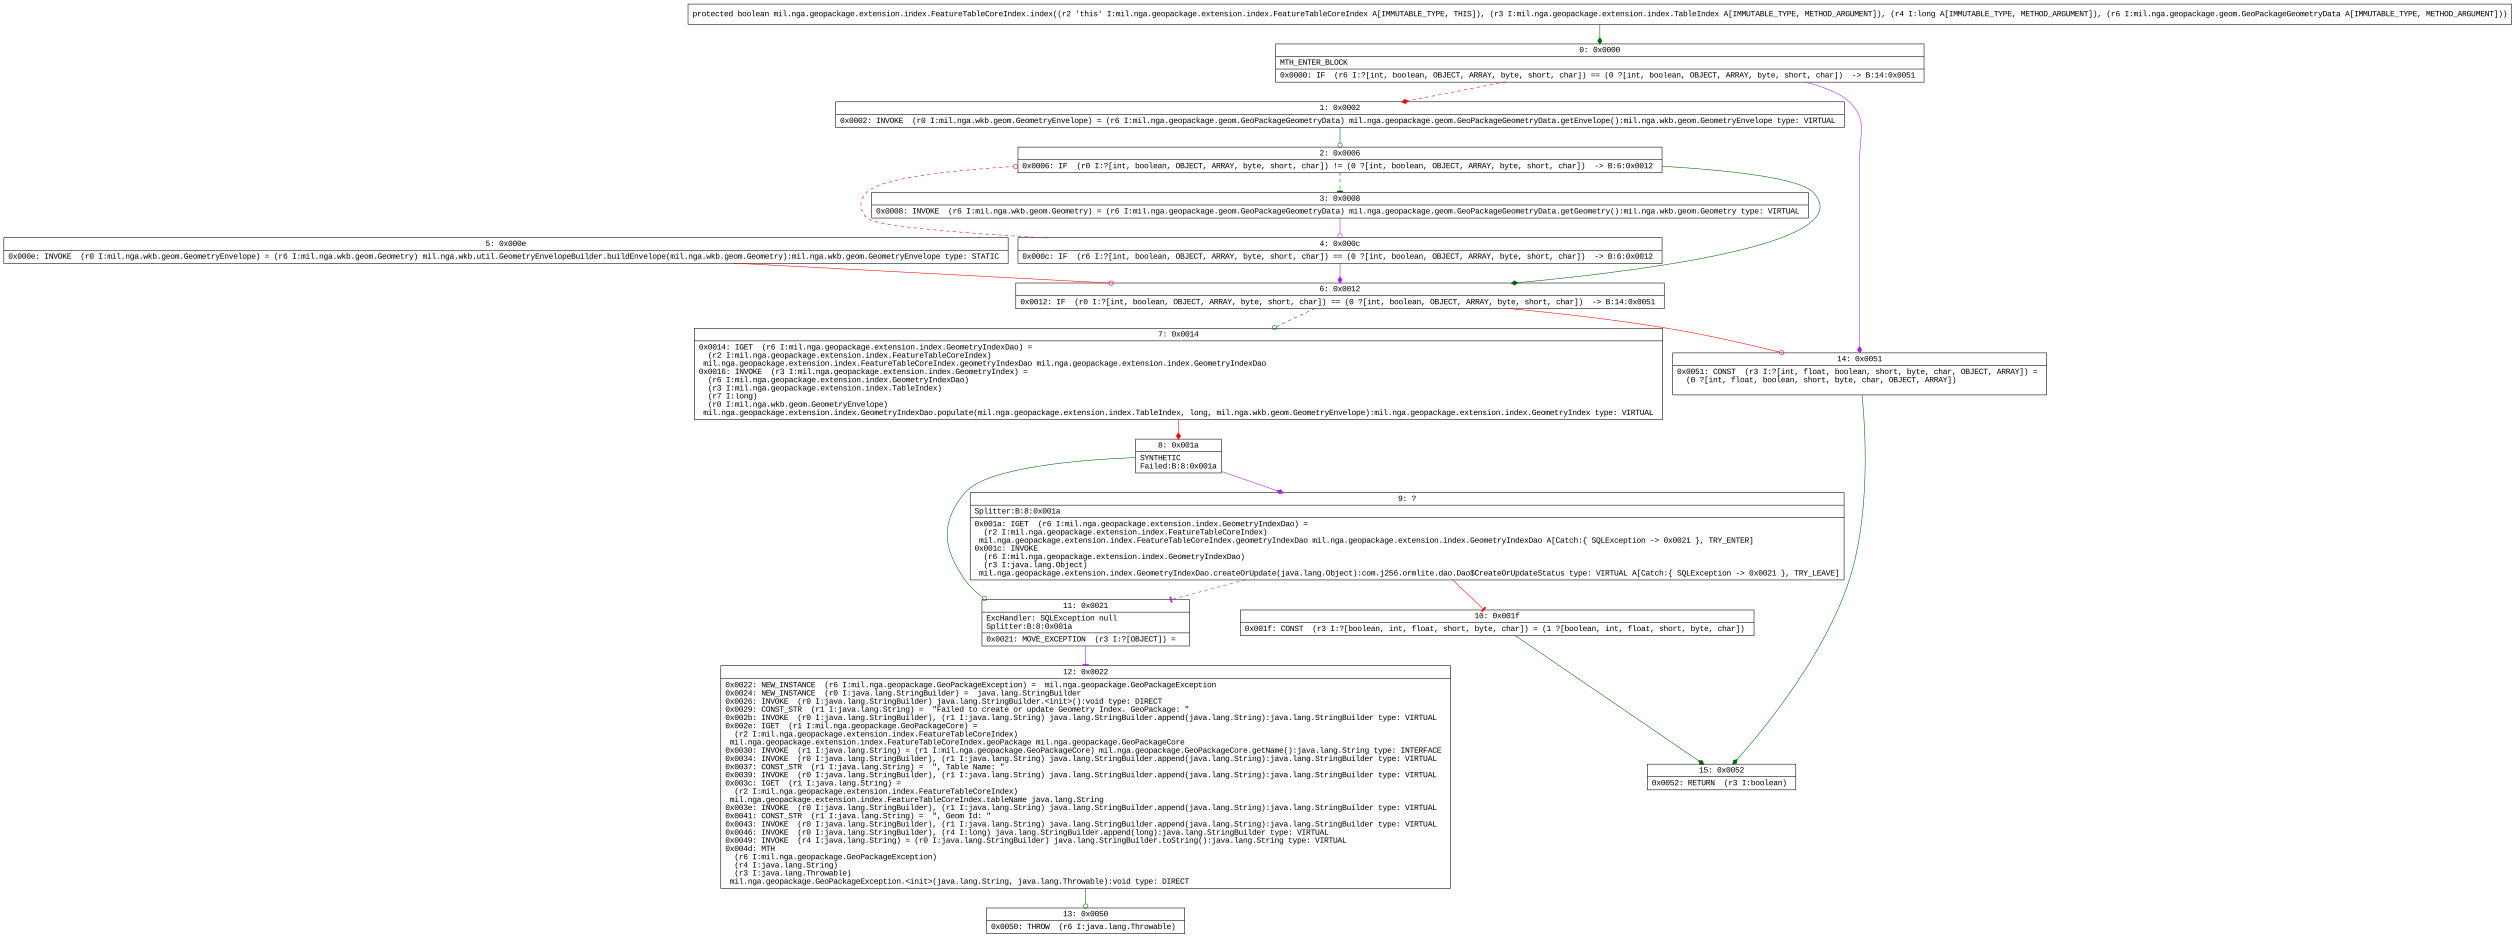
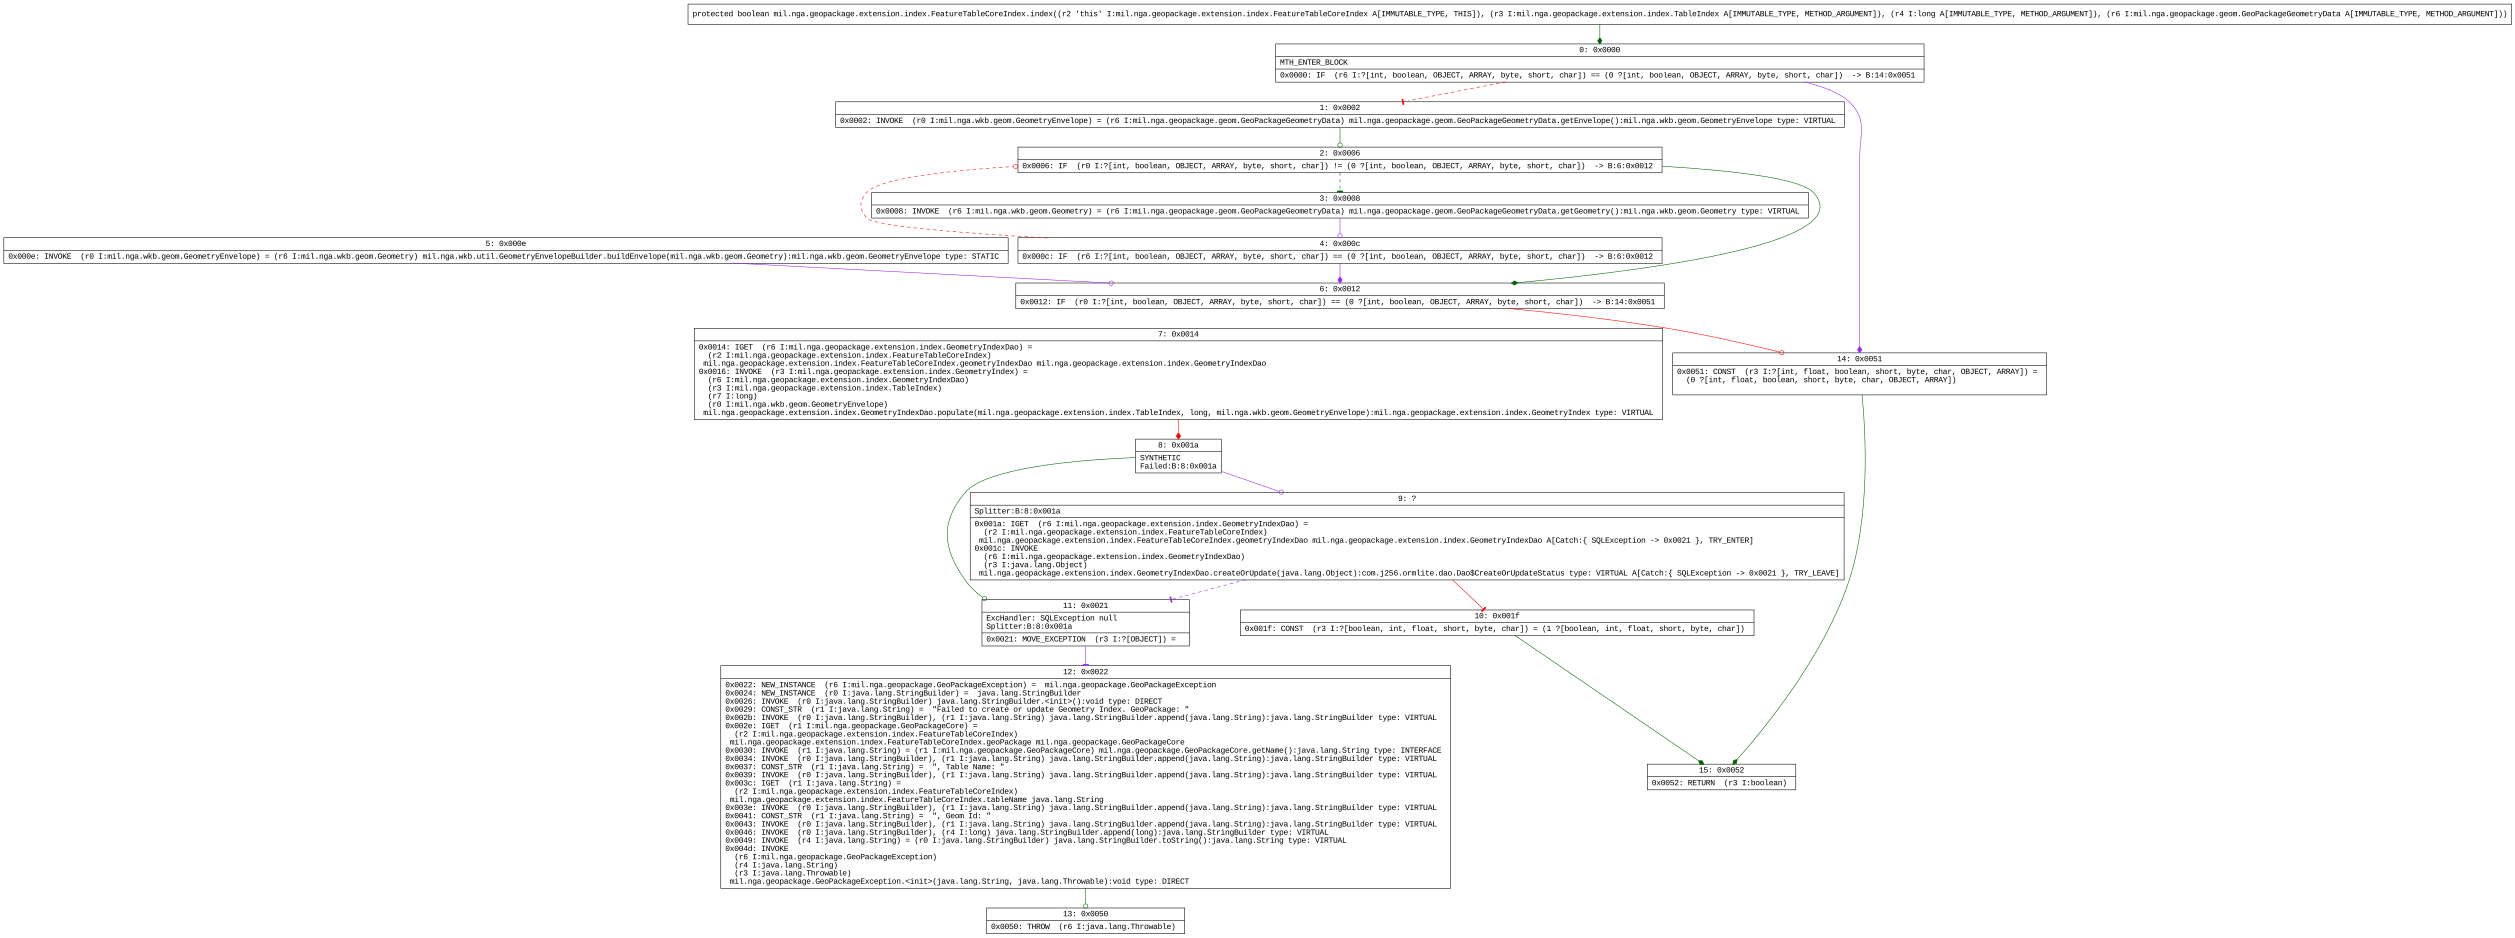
(1457, 91) -> (1457, 91)
(921, 273) -> (921, 273)
(1296, 318) -> none
(1250, 481) -> (1250, 481)
(755, 849) -> (761, 849)
